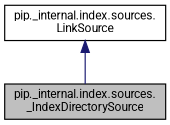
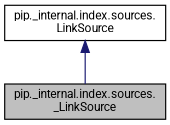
(85, 102) -> (85, 102)
